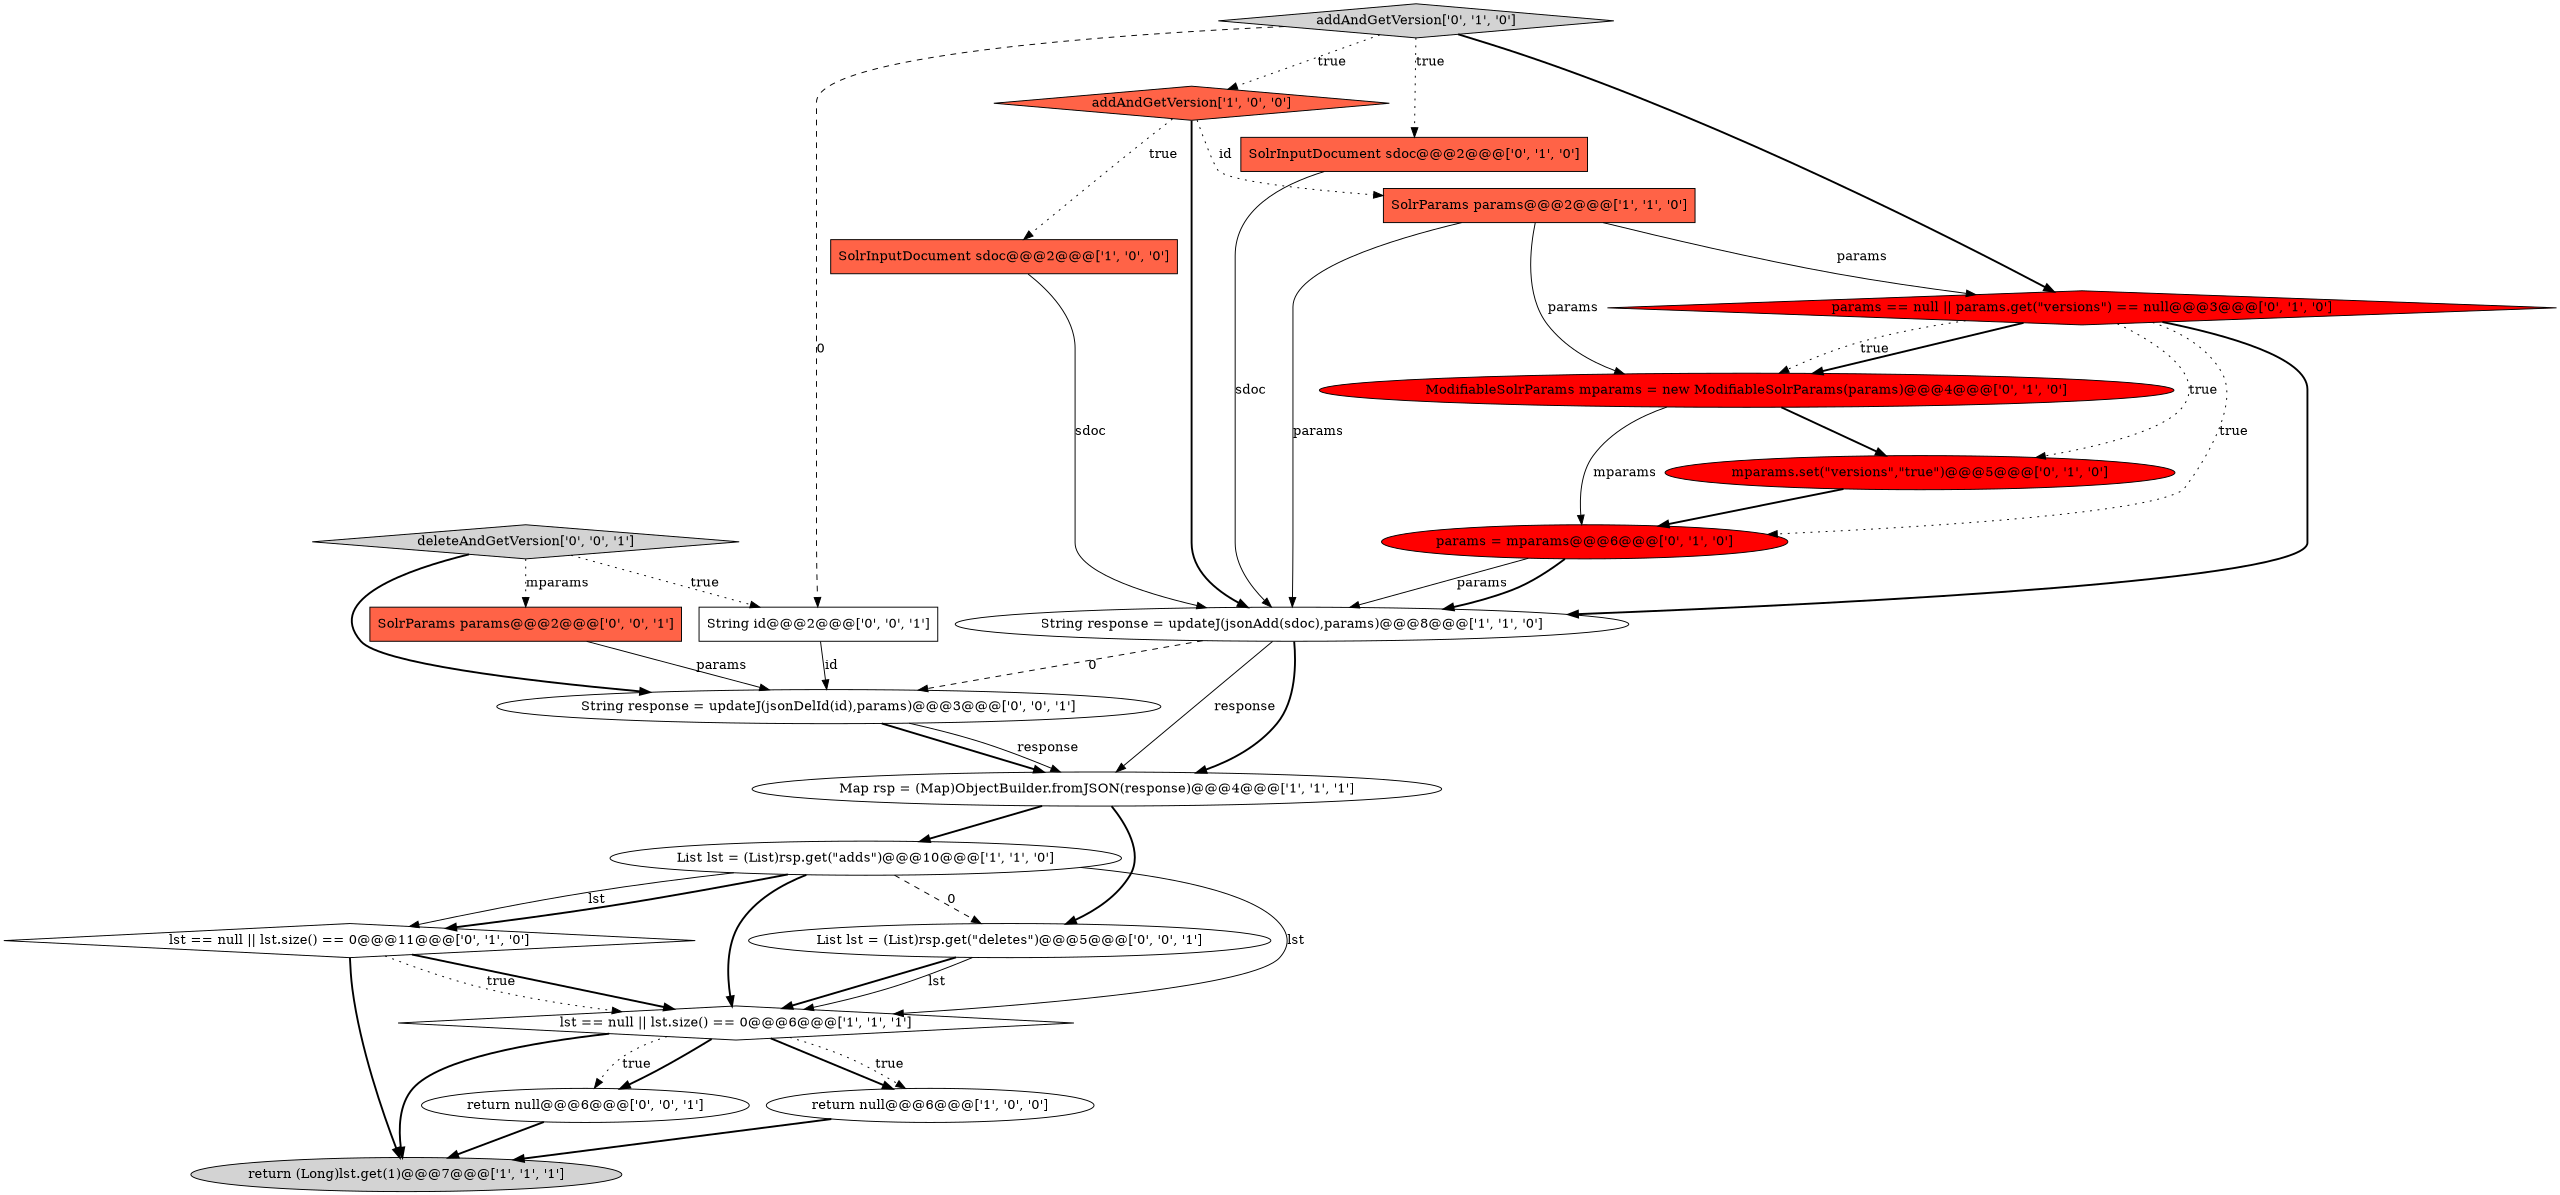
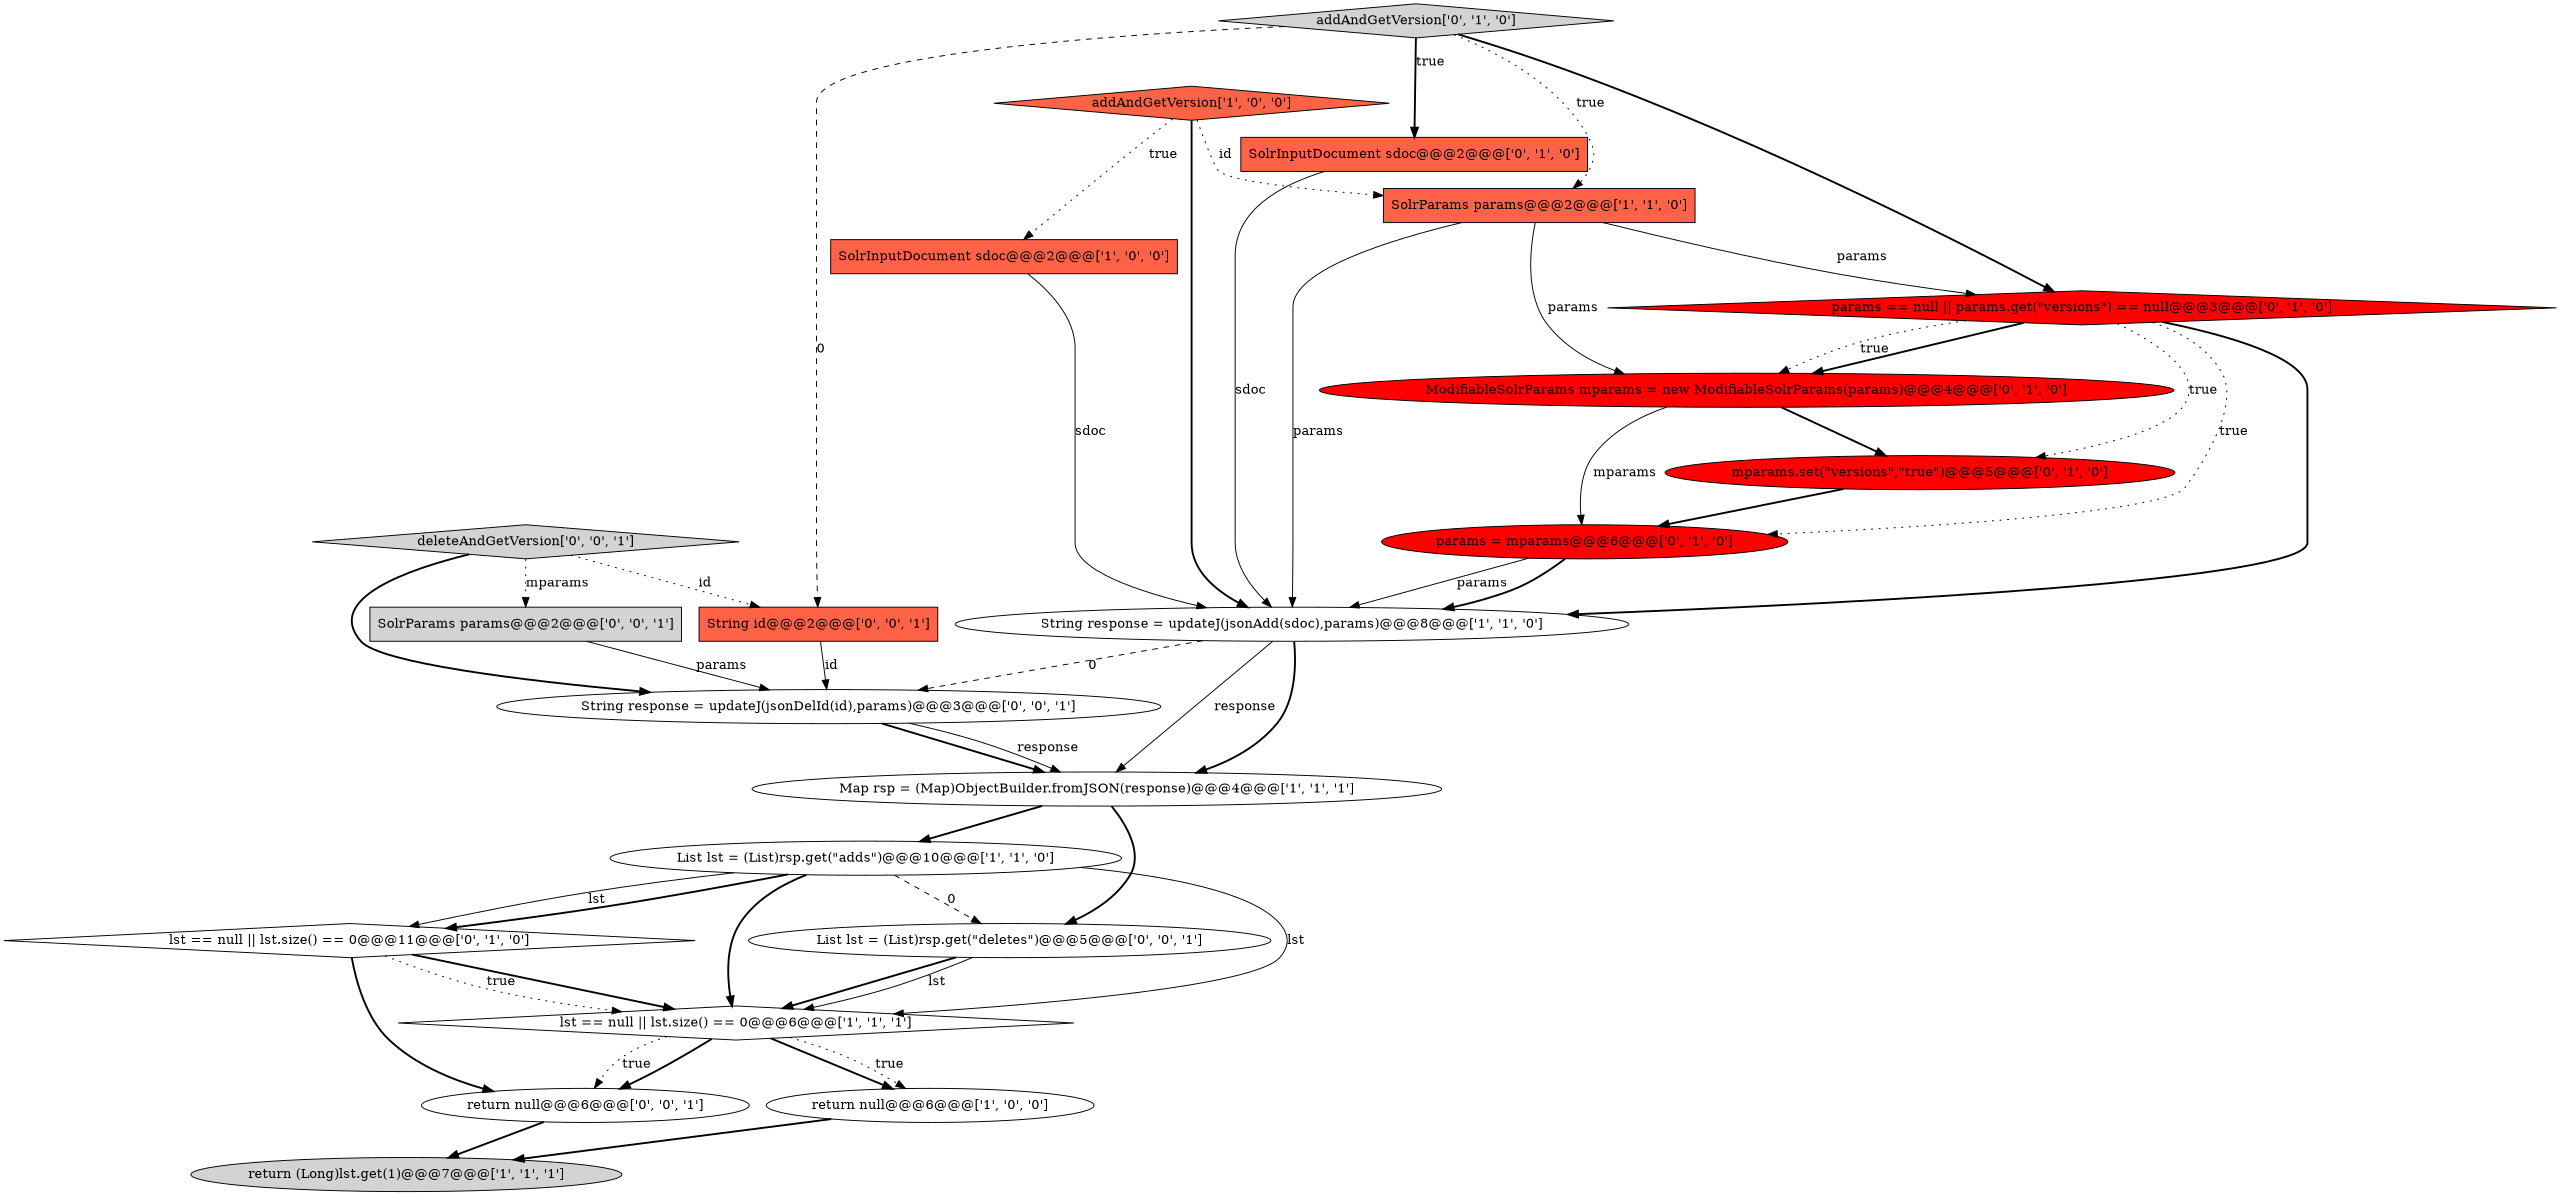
(1308, 60) -> (1549, 90)
(1415, 83) -> (1415, 83)
(705, 583) -> (705, 583)
(526, 624) -> (526, 624)
(818, 624) -> (818, 624)
(366, 1055) -> (395, 1045)
(477, 1057) -> none
